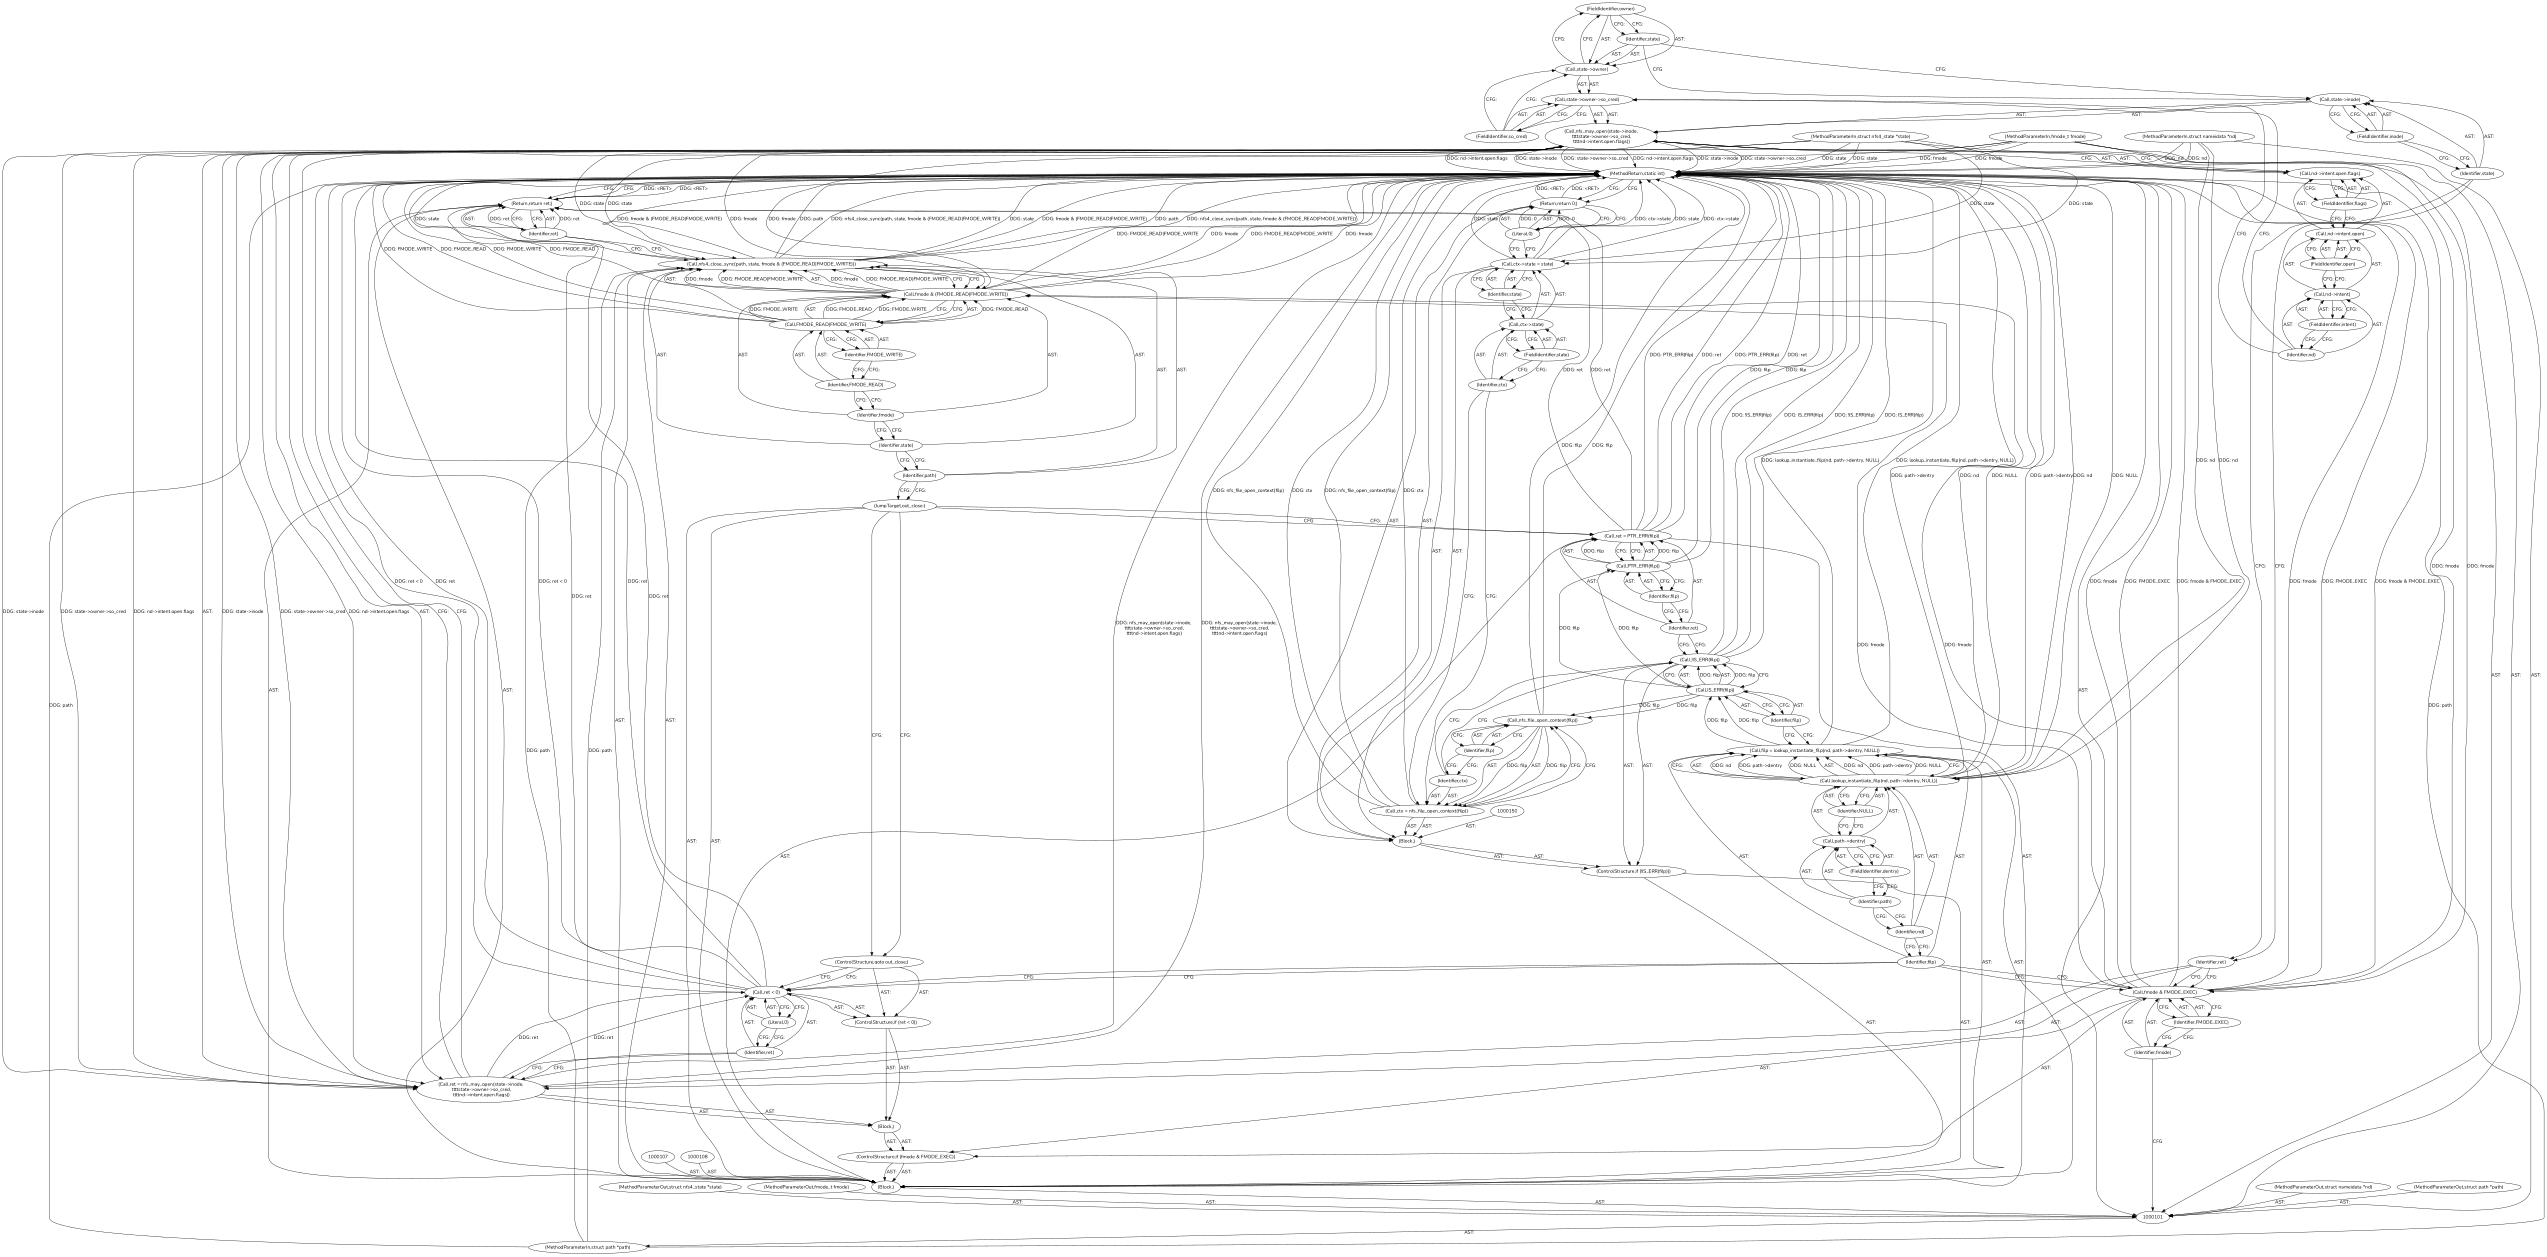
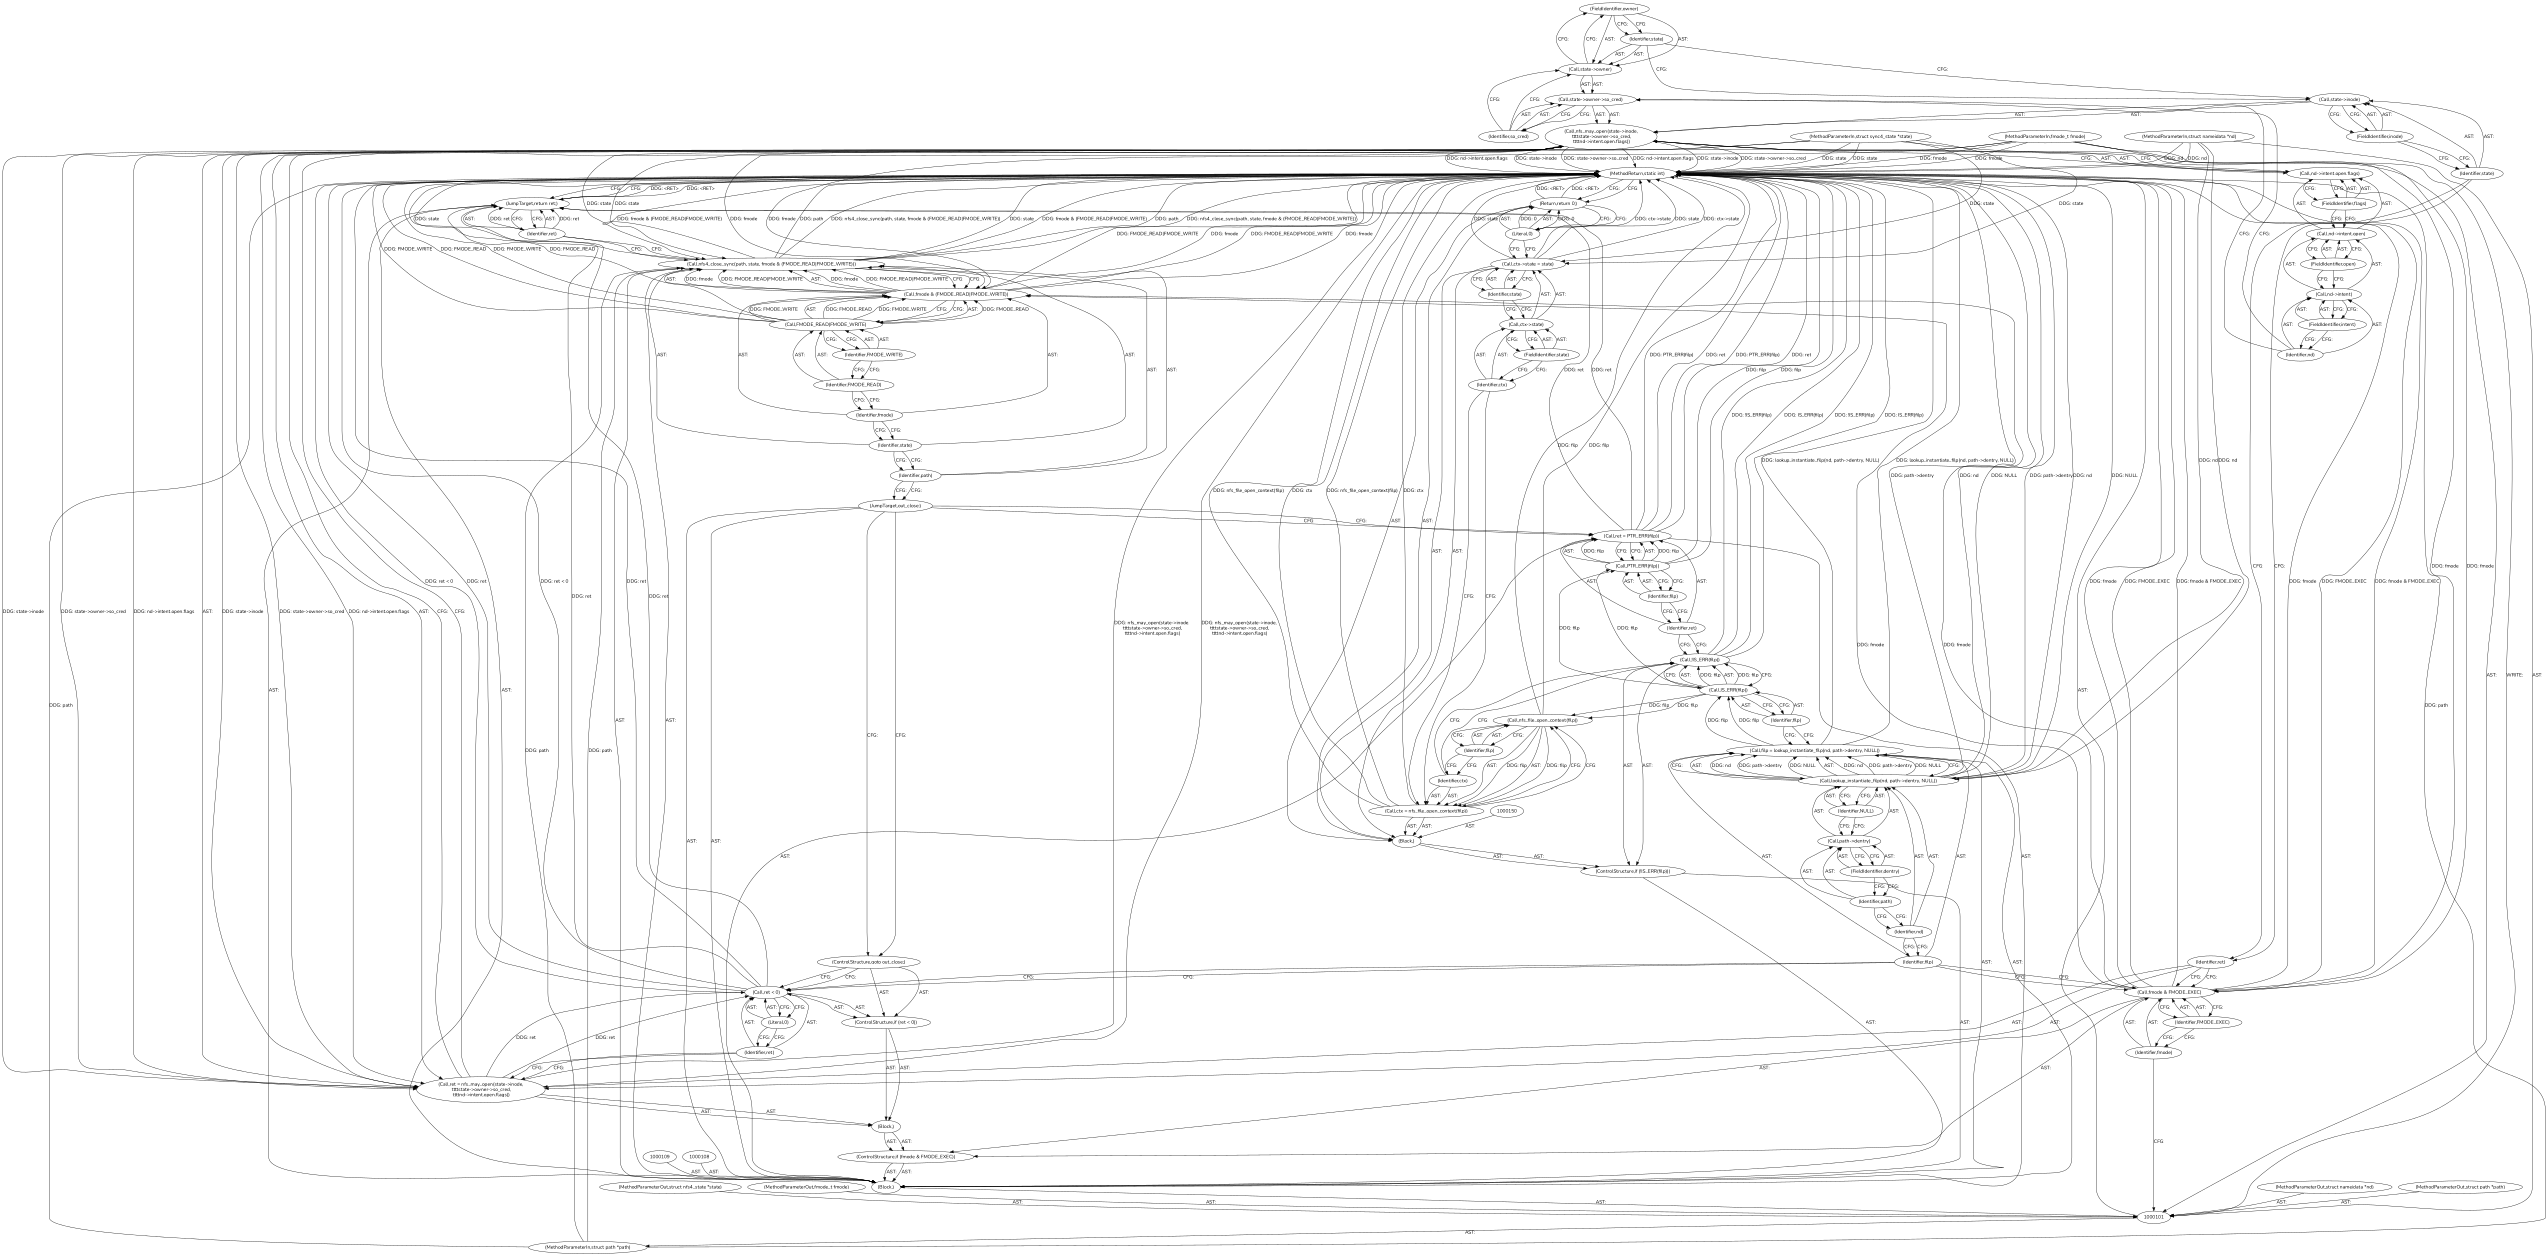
(1502, 137) -> (1509, 137)
(1861, 137) -> (1861, 137)
(532, 204) -> (532, 204)
(2131, 499) -> (2128, 503)
(2517, 675) -> (2515, 675)
(658, 1157) -> (660, 1157)
